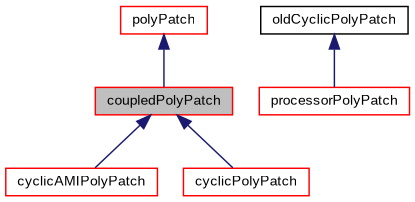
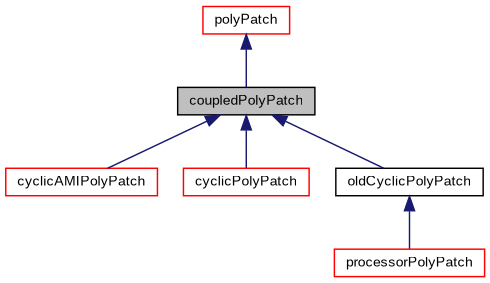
(164, 101) -> (246, 101)
none -> (335, 145)
